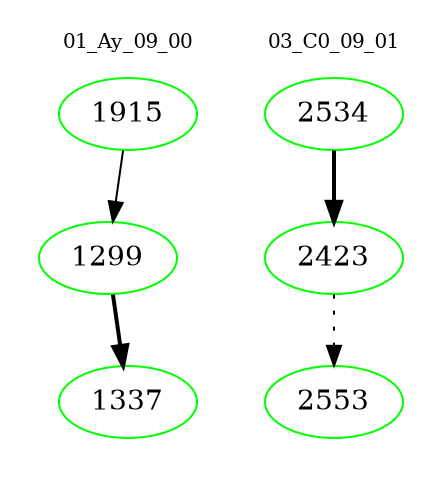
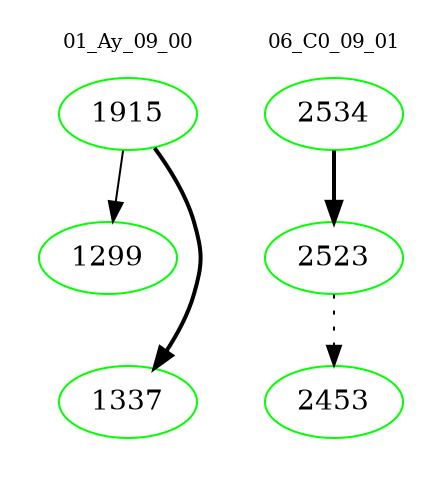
(334, 43) -> (334, 43)
(334, 258) -> (334, 258)
(117, 320) -> (200, 248)
(334, 402) -> (334, 402)
